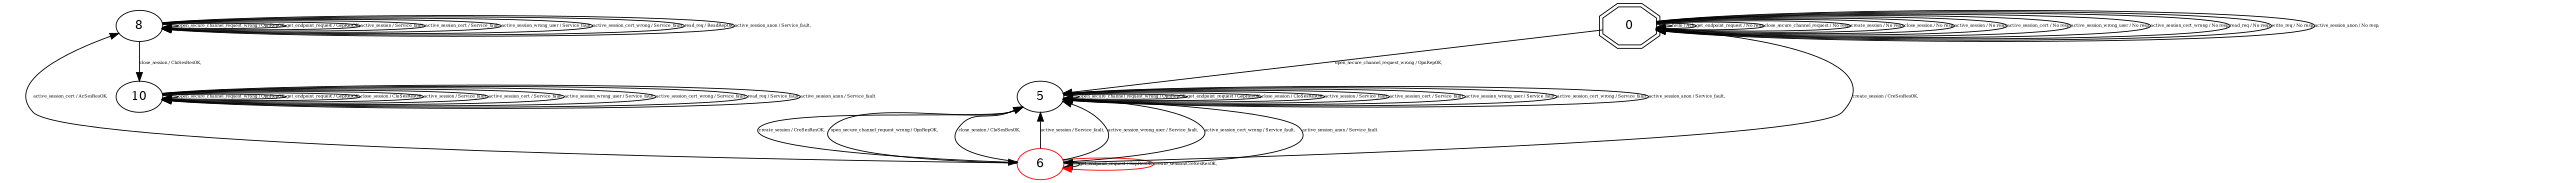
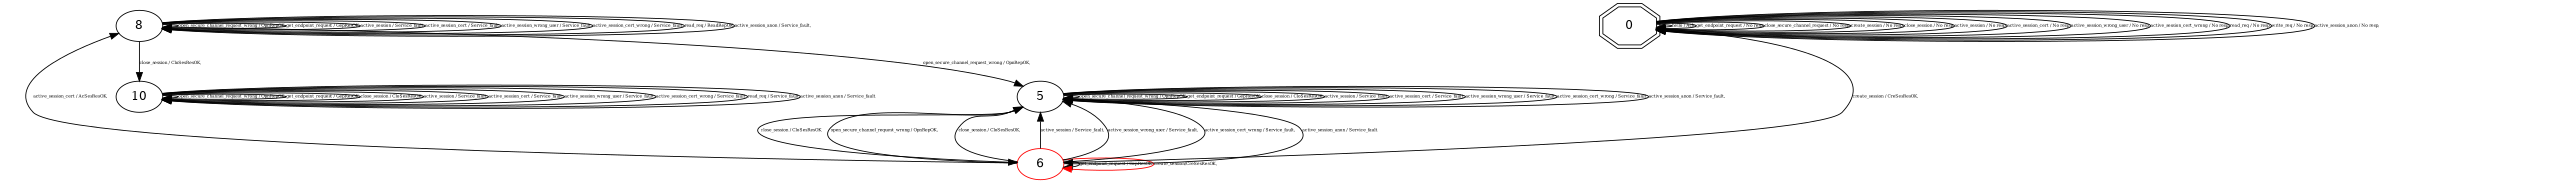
(1337, 61) -> (611, 41)
(792, 130) -> (792, 130)
